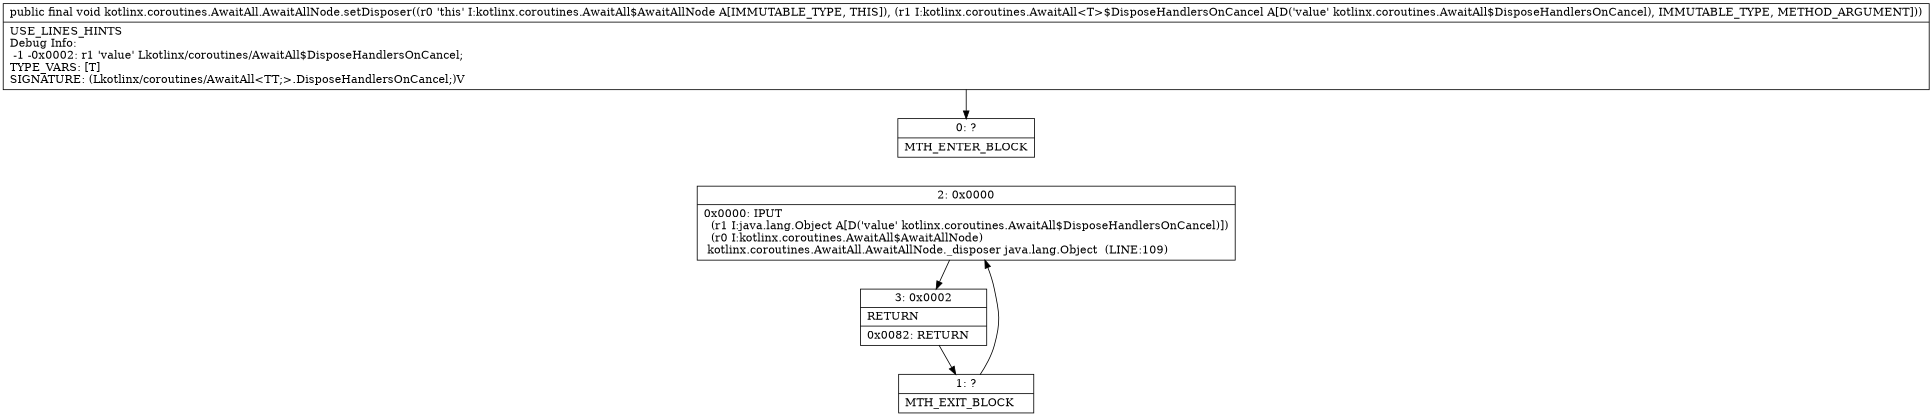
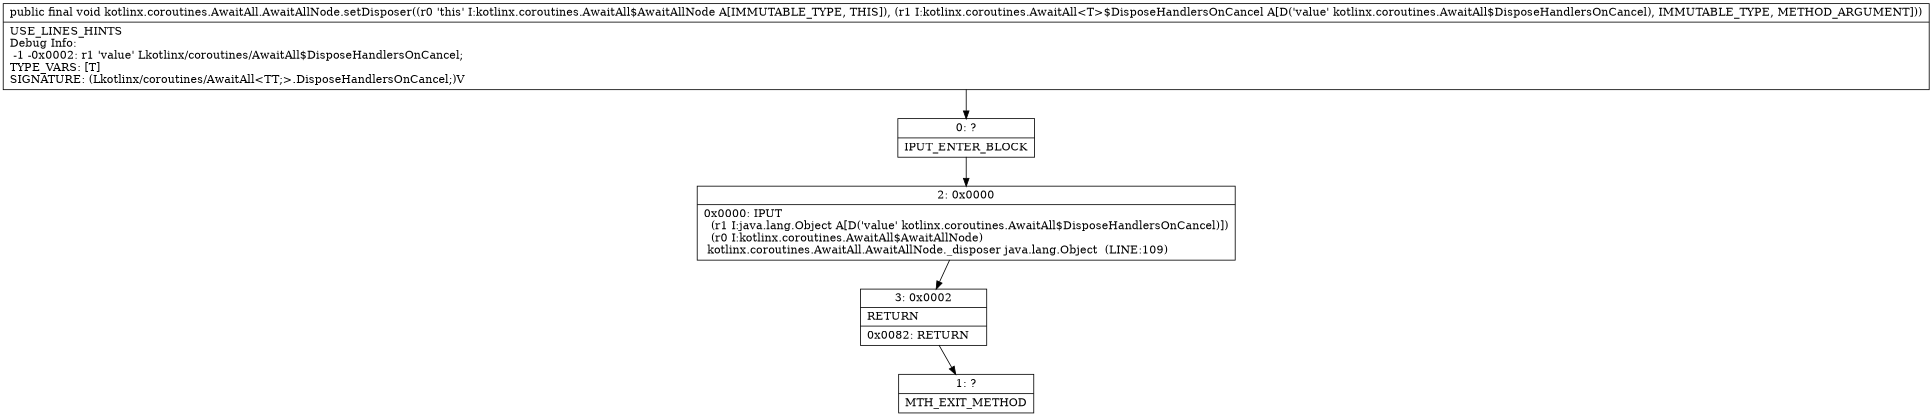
(966, 147) -> (966, 147)
(999, 322) -> (966, 168)
(960, 403) -> (966, 403)
